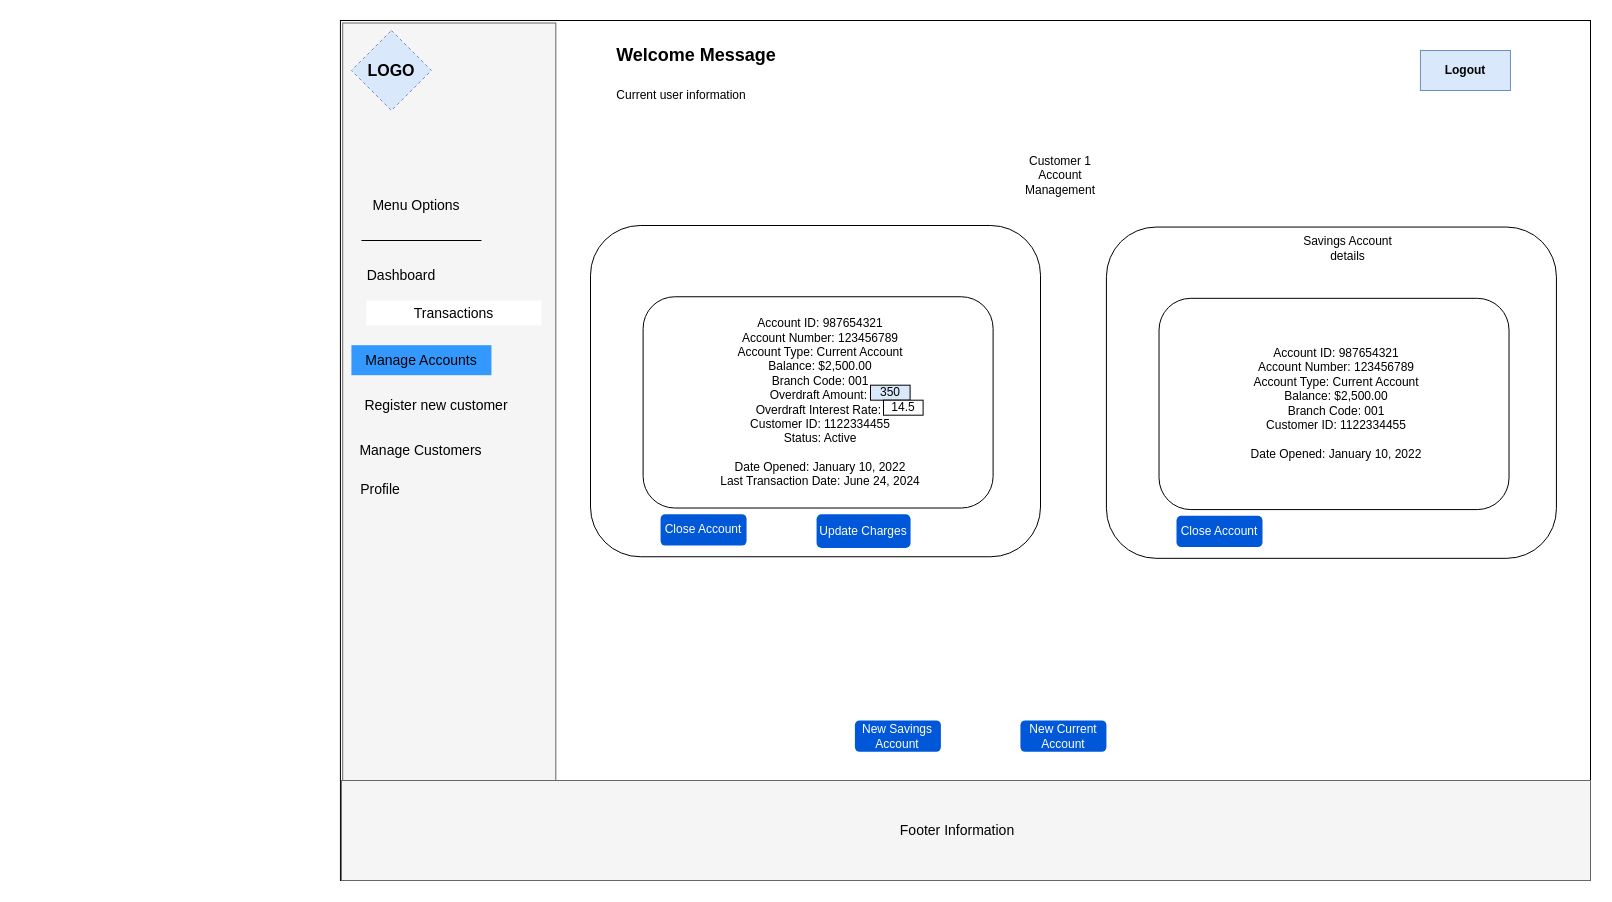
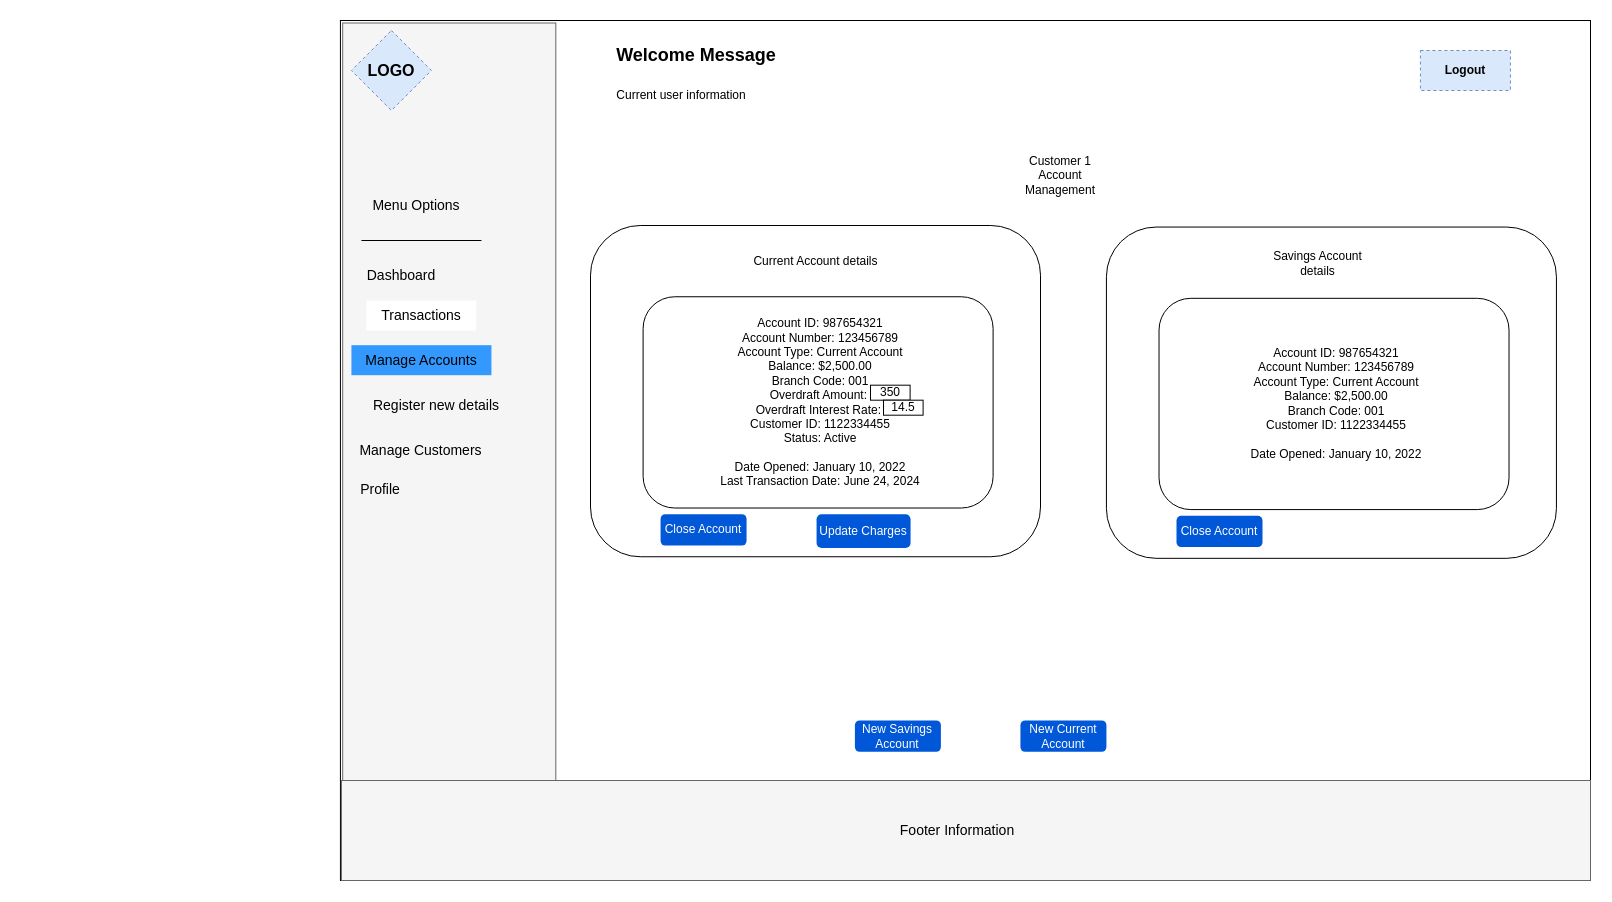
(1465, 71) -> (1465, 71)
(1348, 248) -> (1318, 263)
none -> (816, 262)
(454, 313) -> (421, 316)
(890, 393) -> (890, 393)
(437, 406) -> (437, 406)
